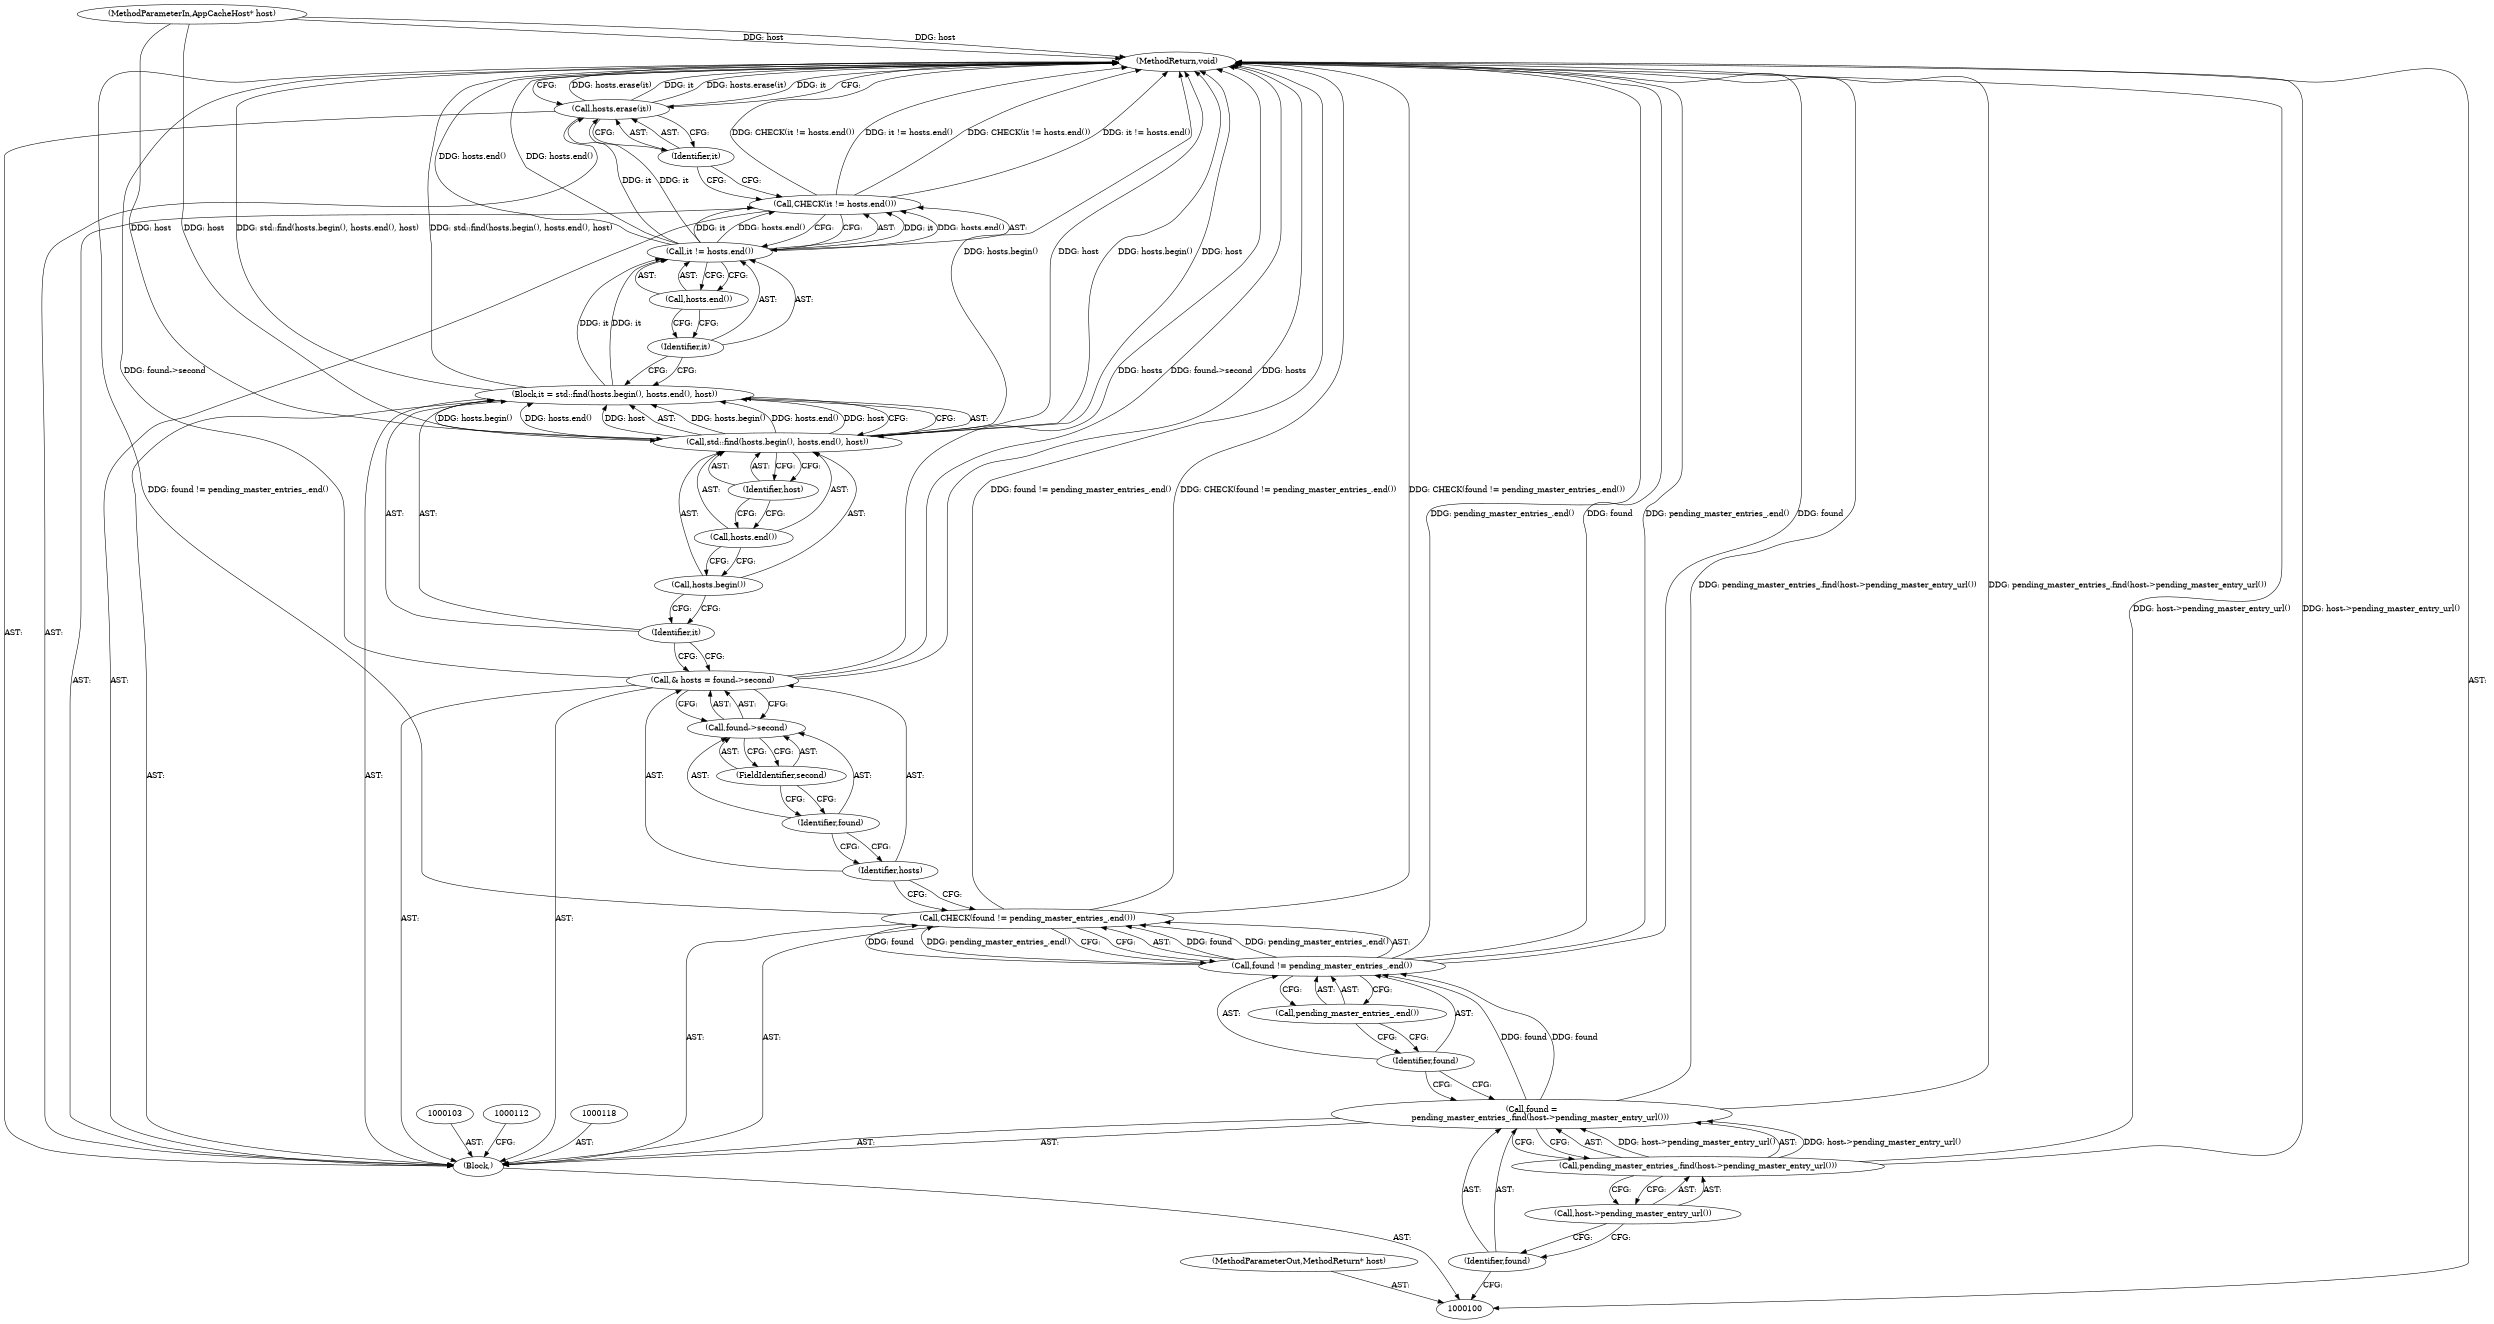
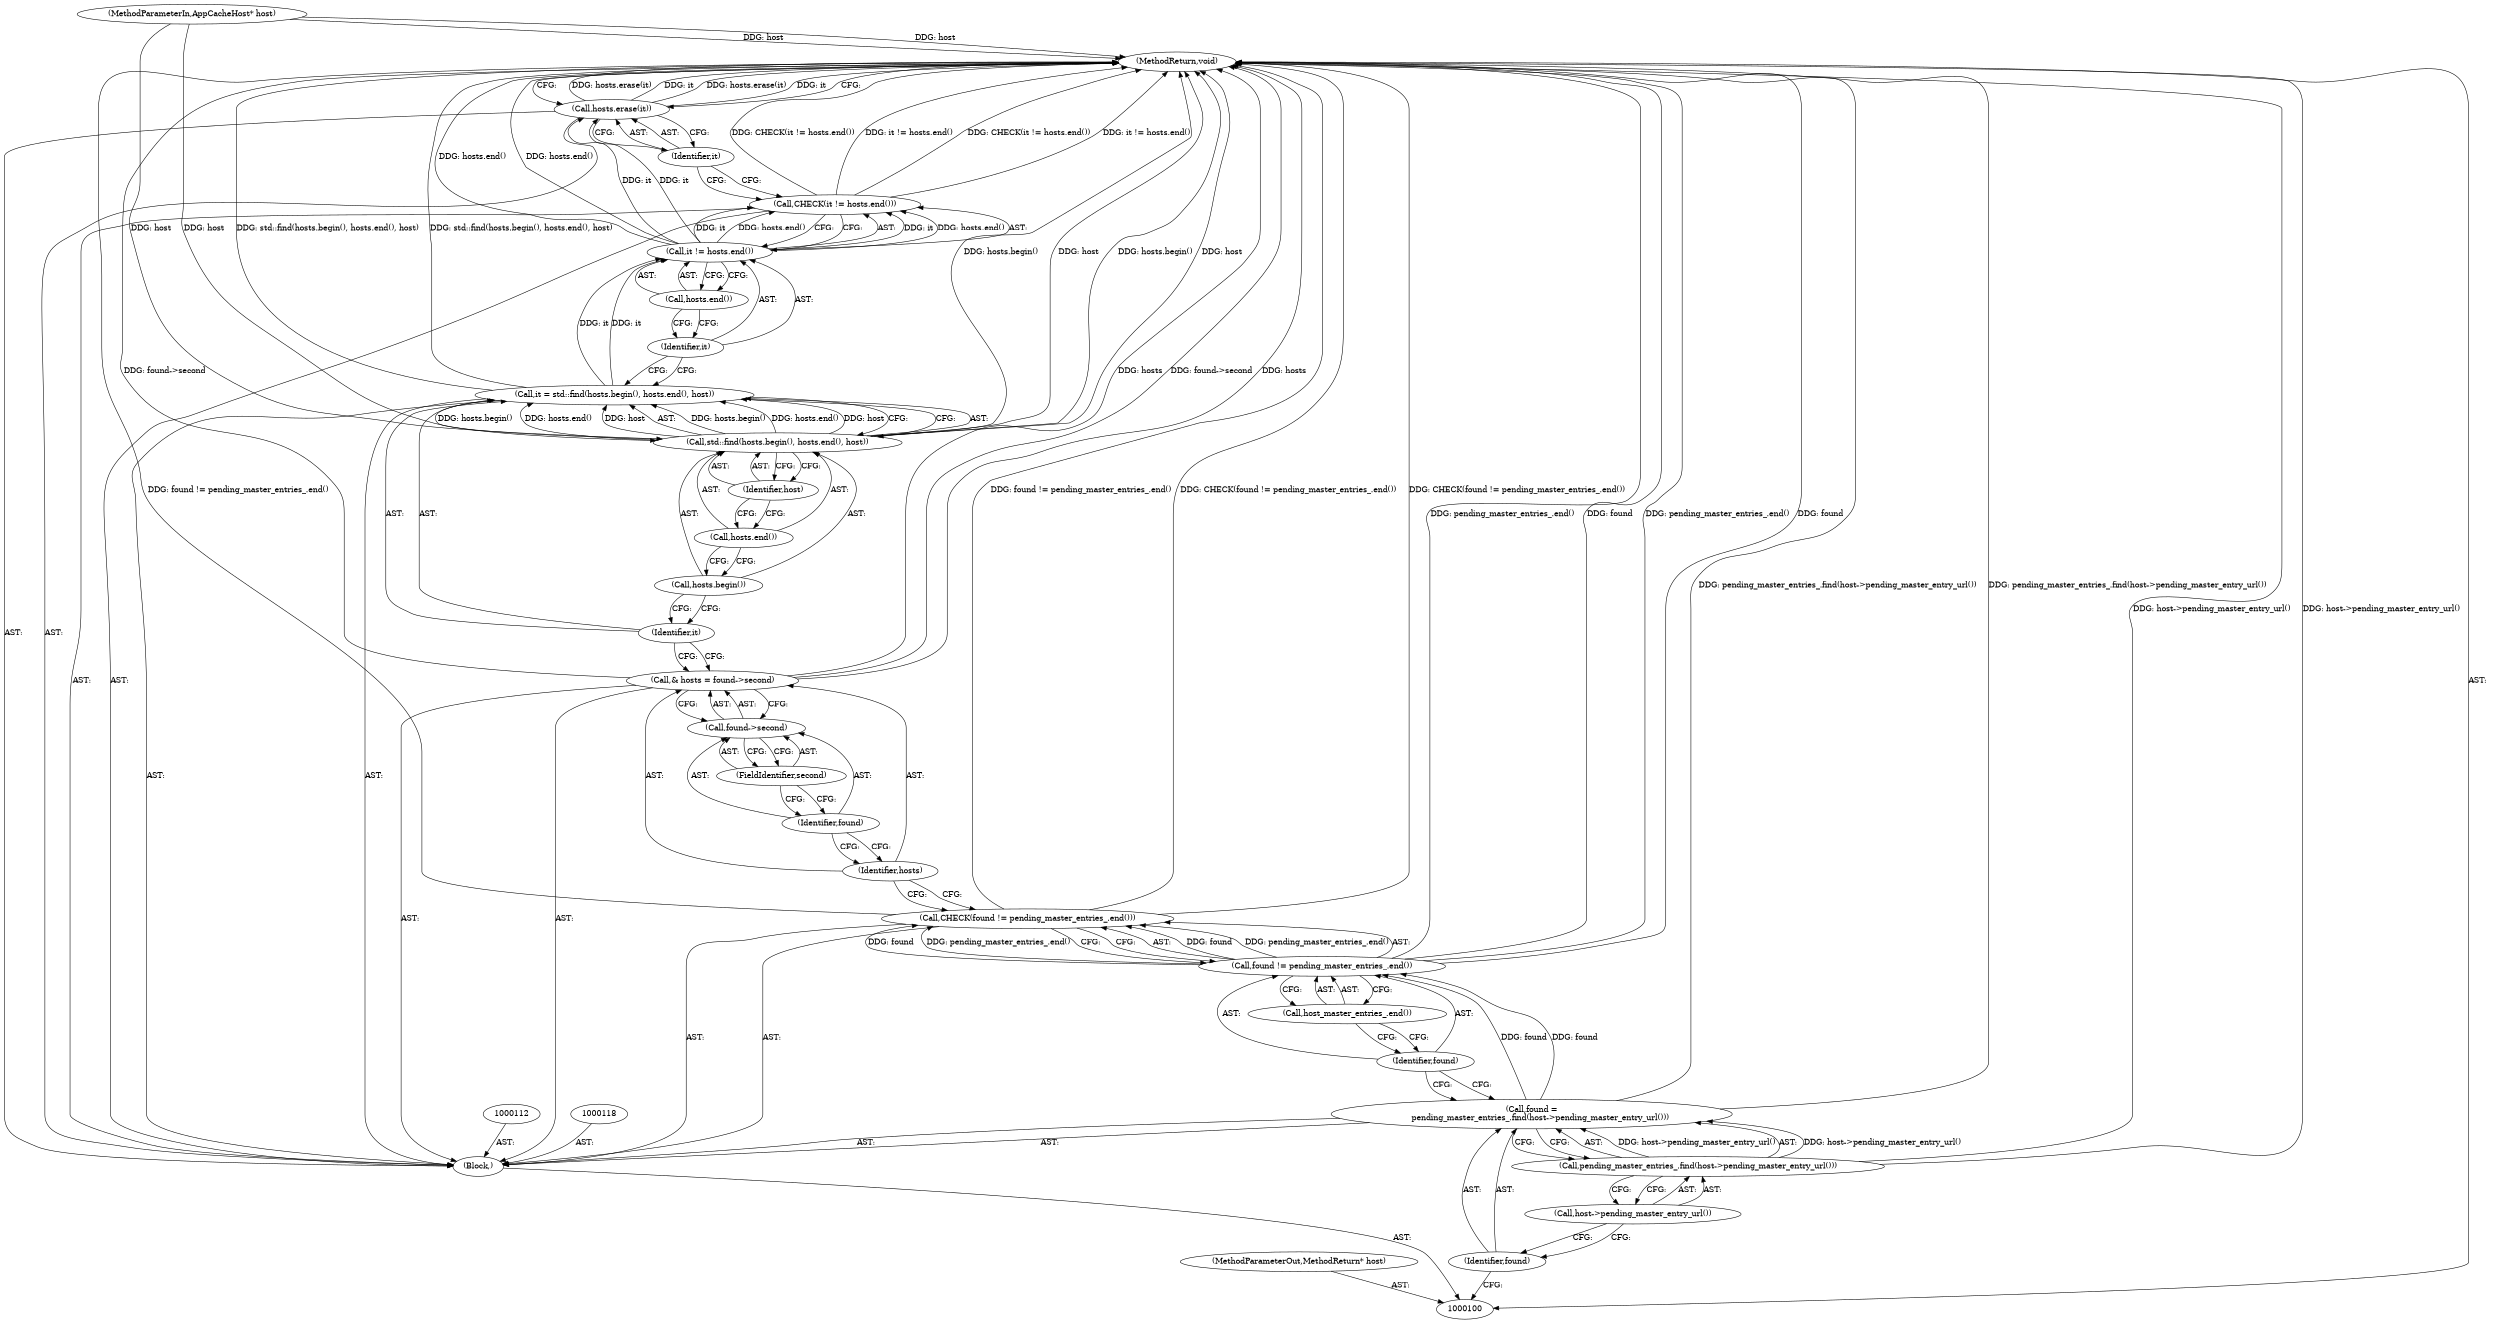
(615, 395) -> (615, 395)
(1347, 1014) -> (1347, 1014)
(445, 1114) -> none
(507, 1143) -> (507, 1143)
